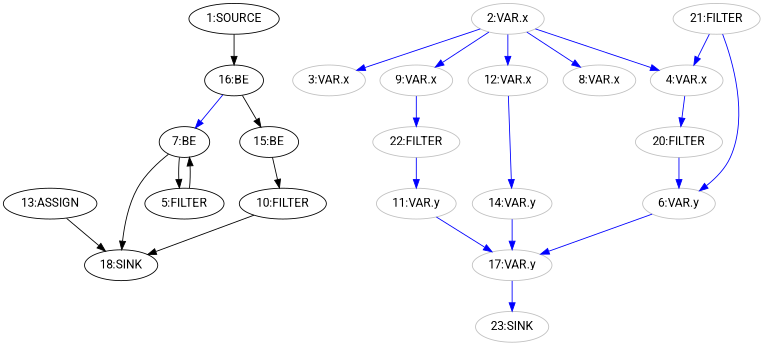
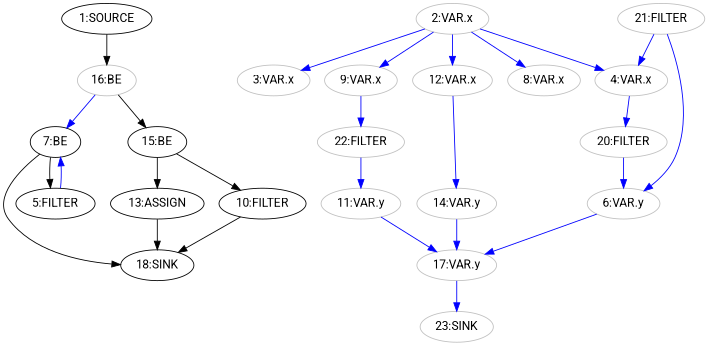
(234, 80) -> (107, 80)
none -> (157, 169)
(190, 177) -> (61, 177)
